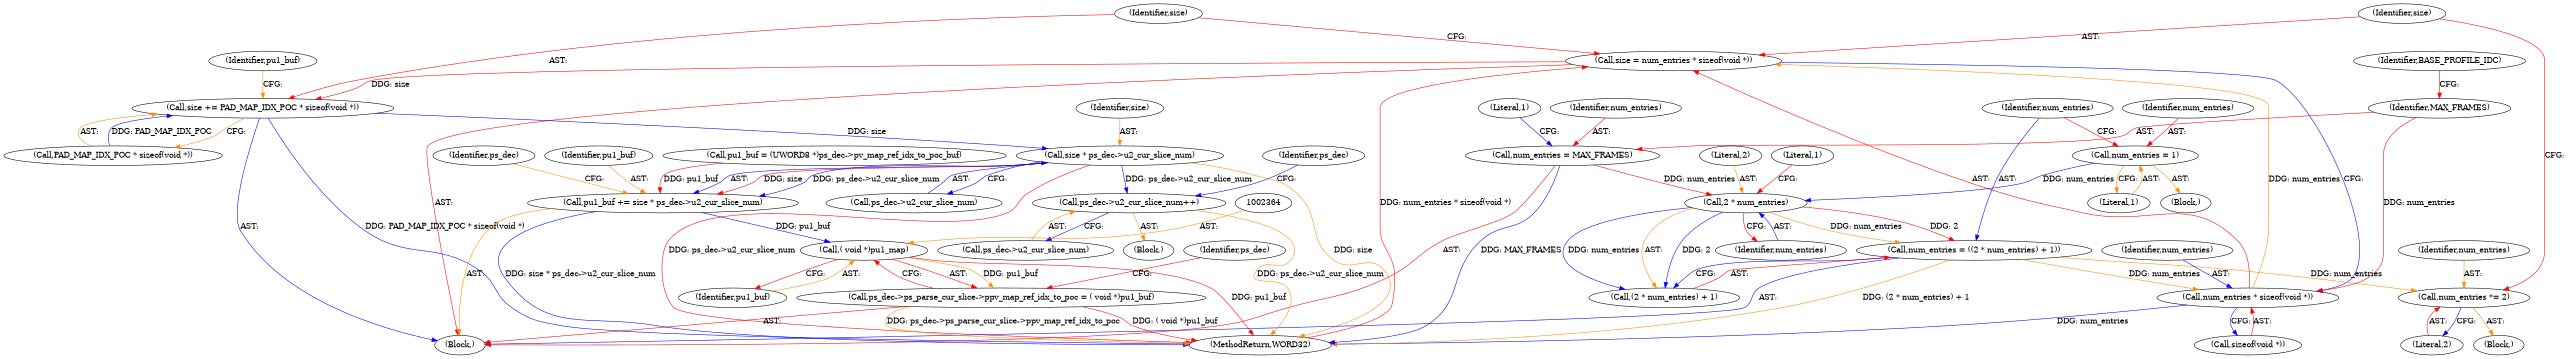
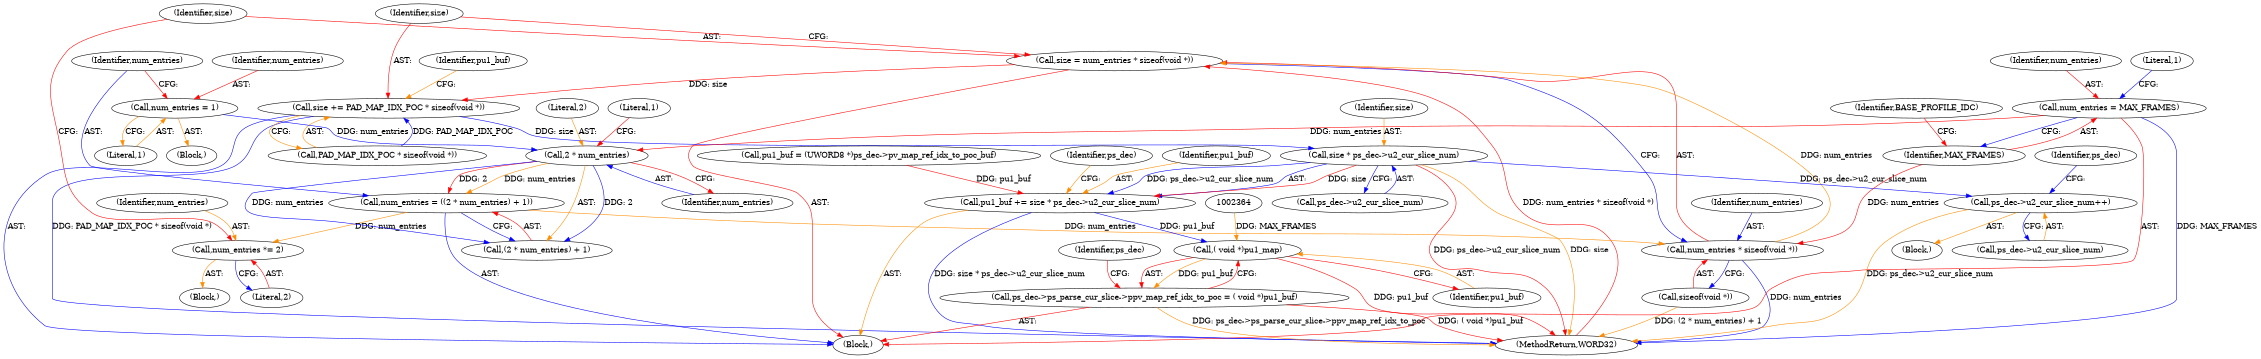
none -> (2031, 131)
(1210, 227) -> (1276, 227)
(1647, 326) -> (1641, 323)
